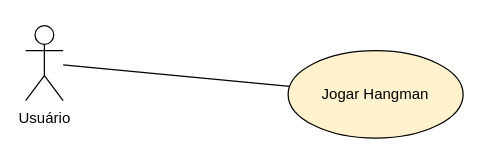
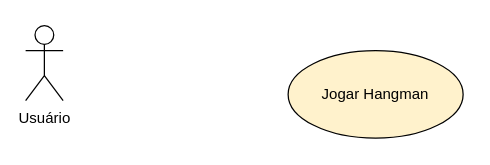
(176, 76) -> none
